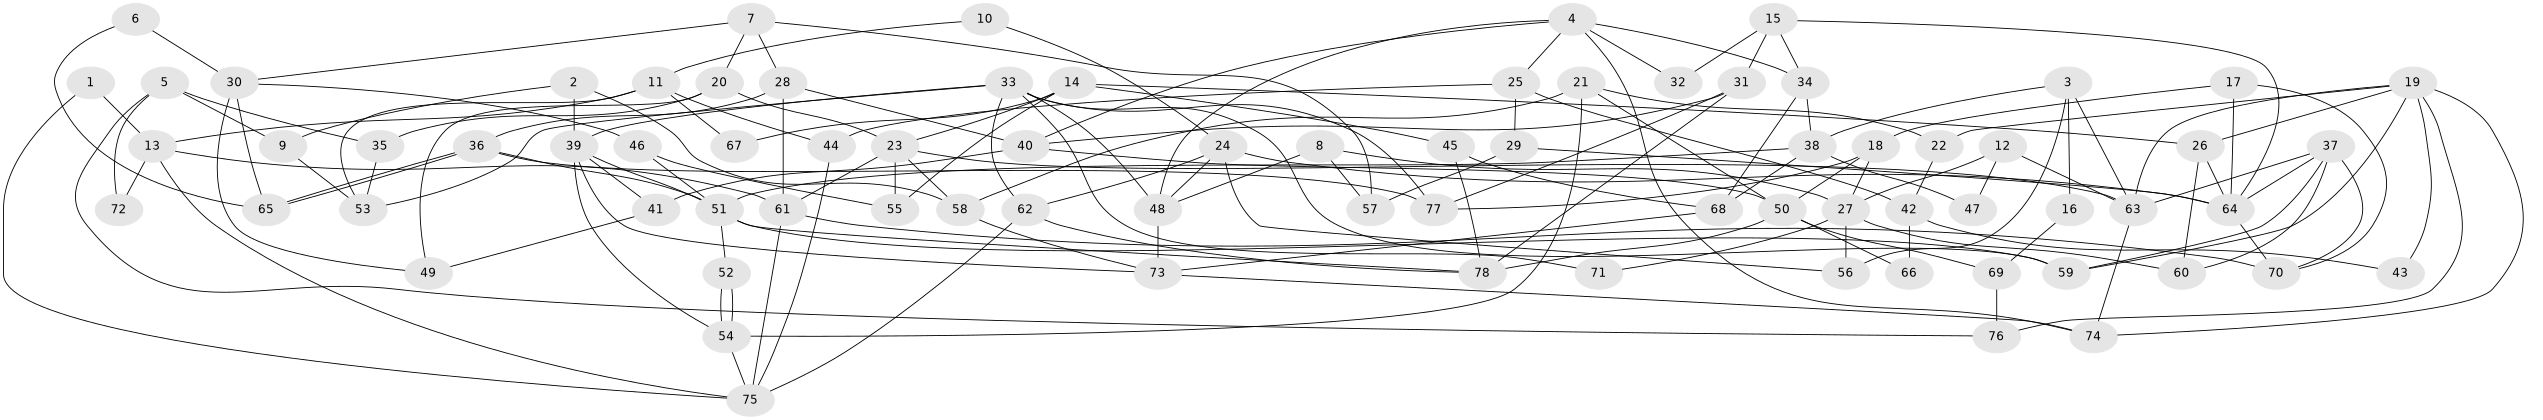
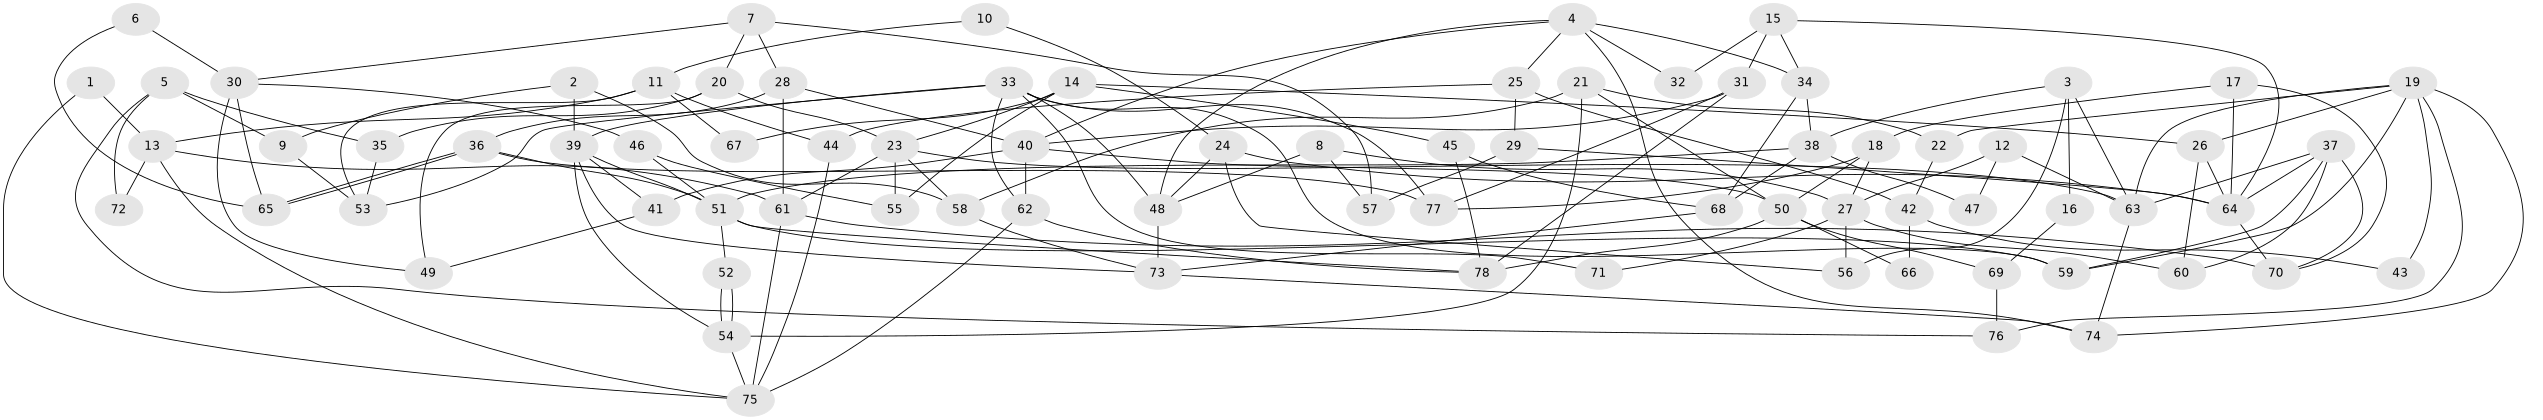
(1126, 182) -> (1026, 178)
